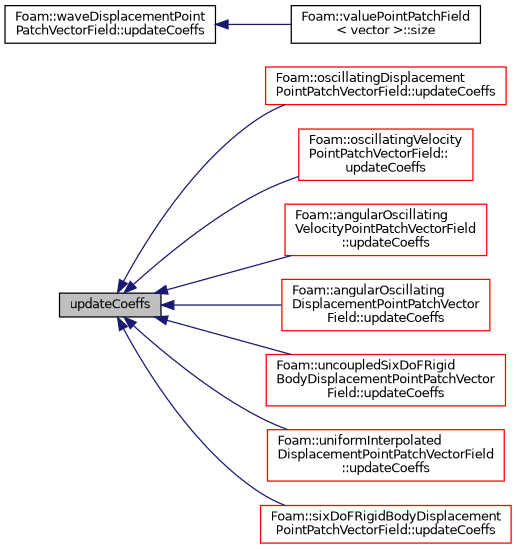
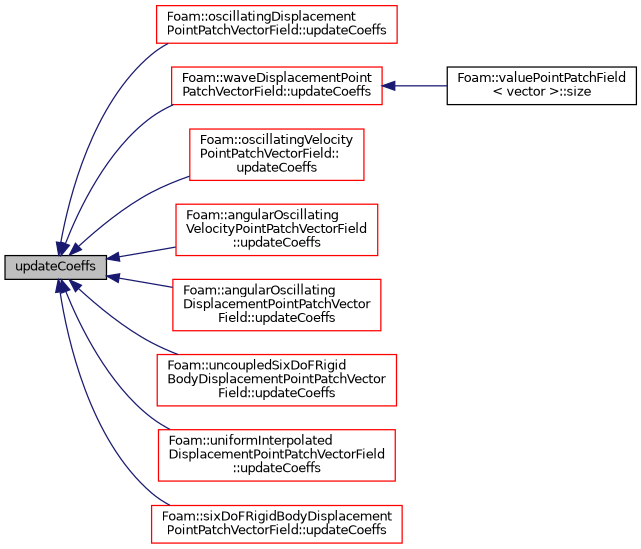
(110, 24) -> (277, 86)
none -> (107, 164)
